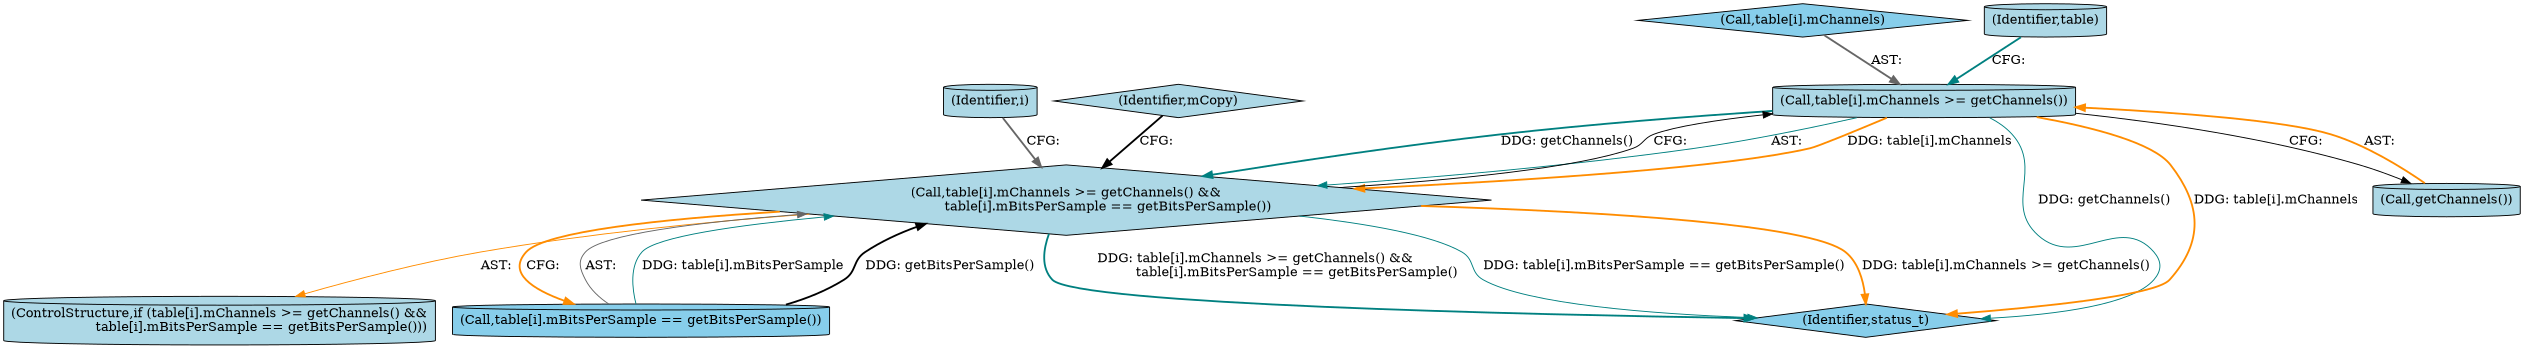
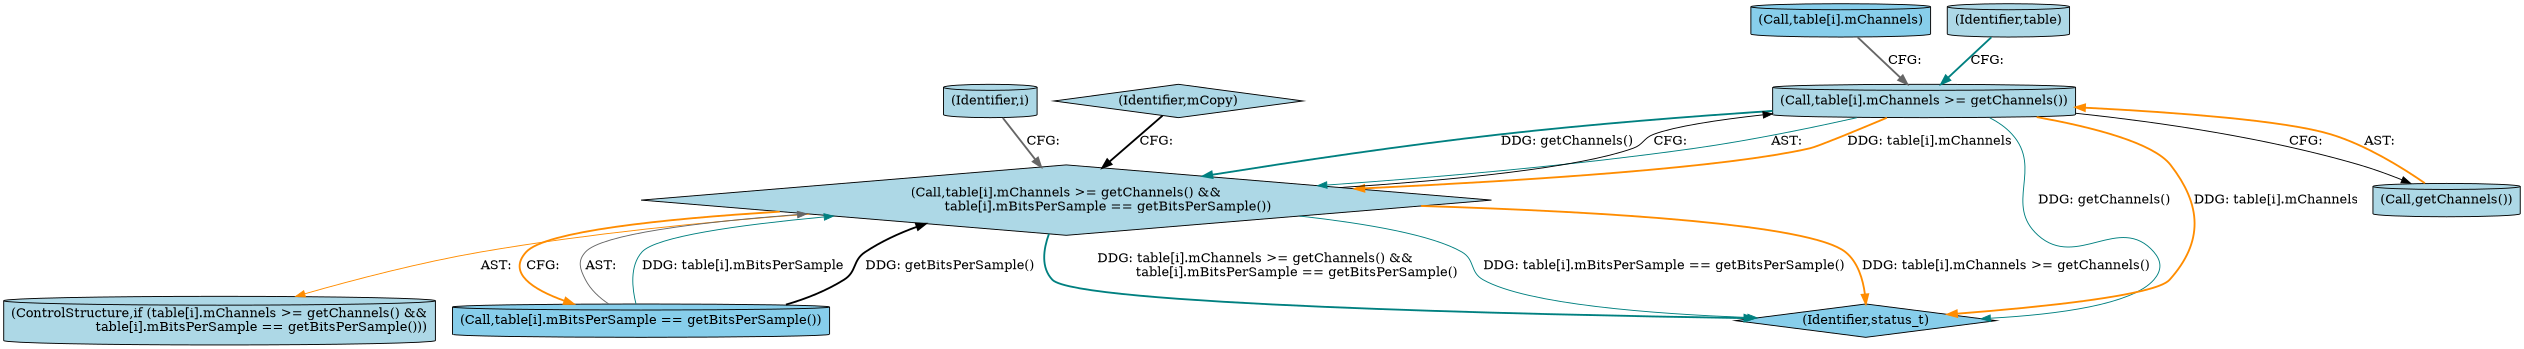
(1803, 20) -> (1841, 20)
(1889, 61) -> (1907, 61)
